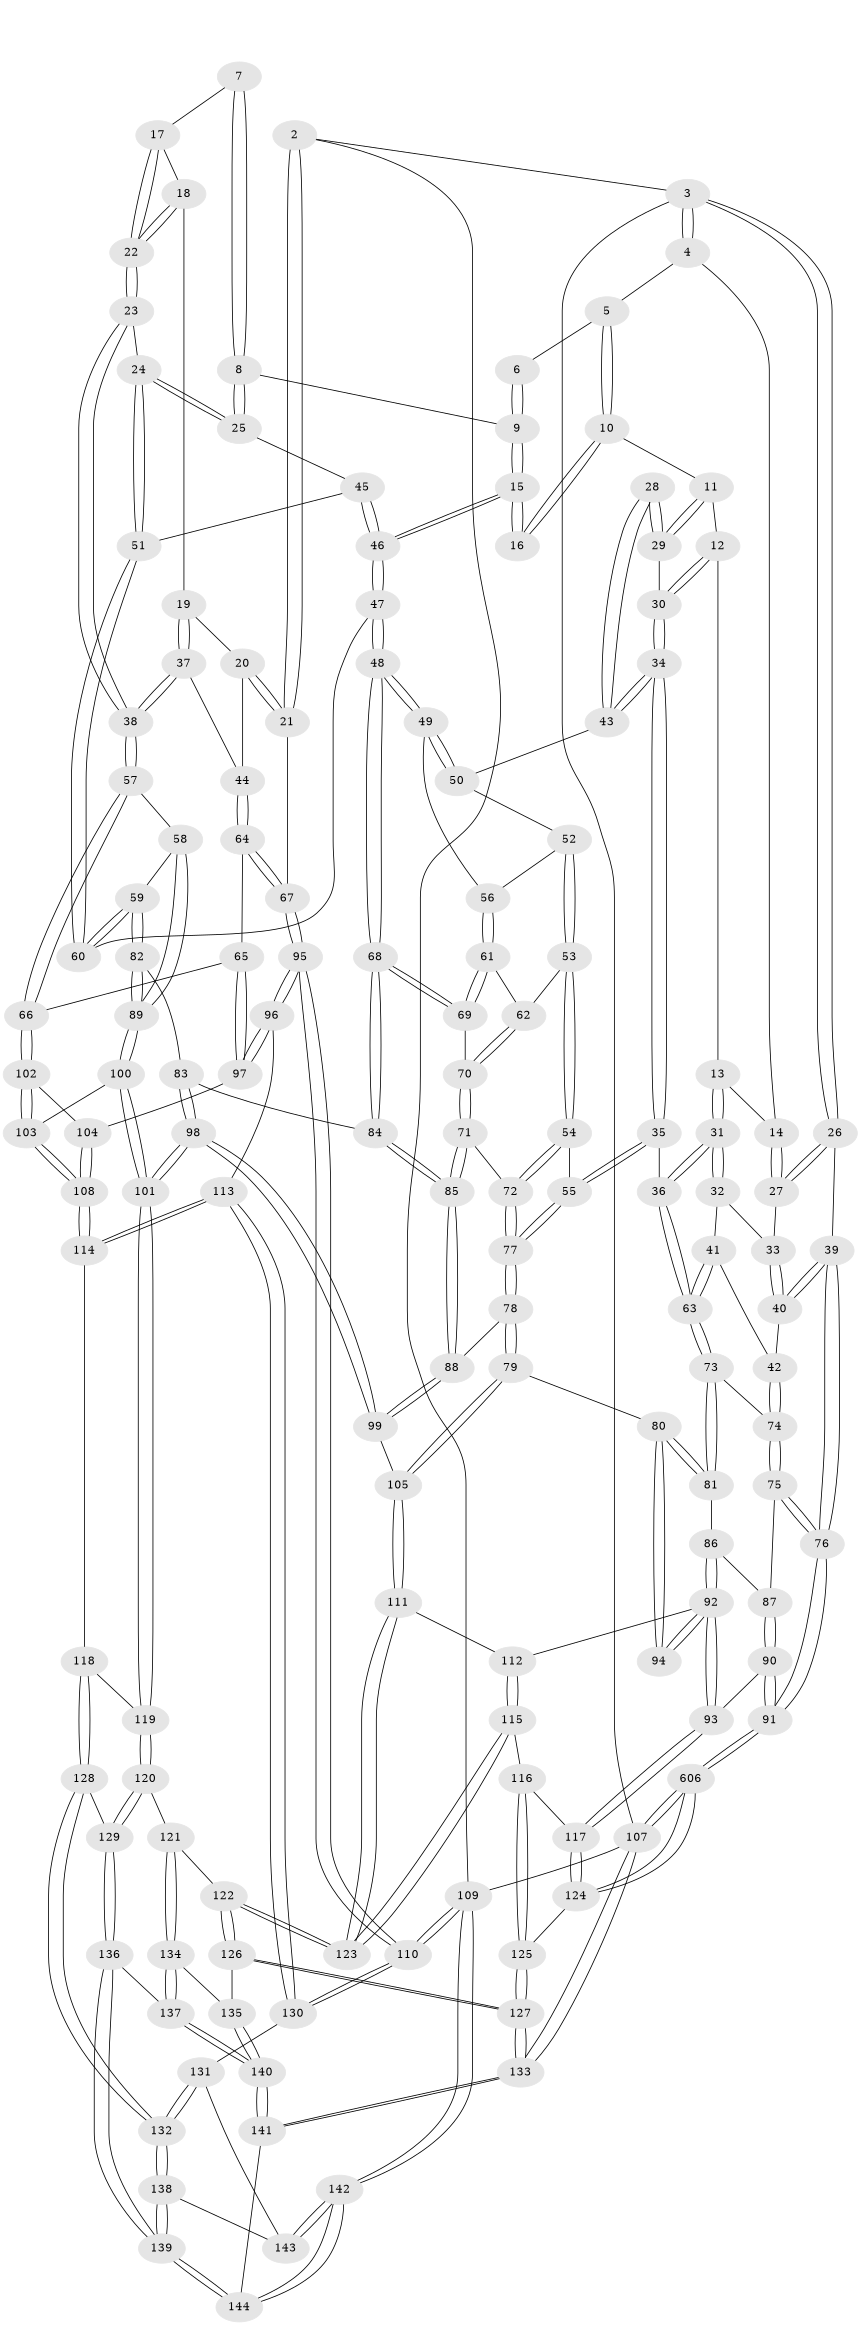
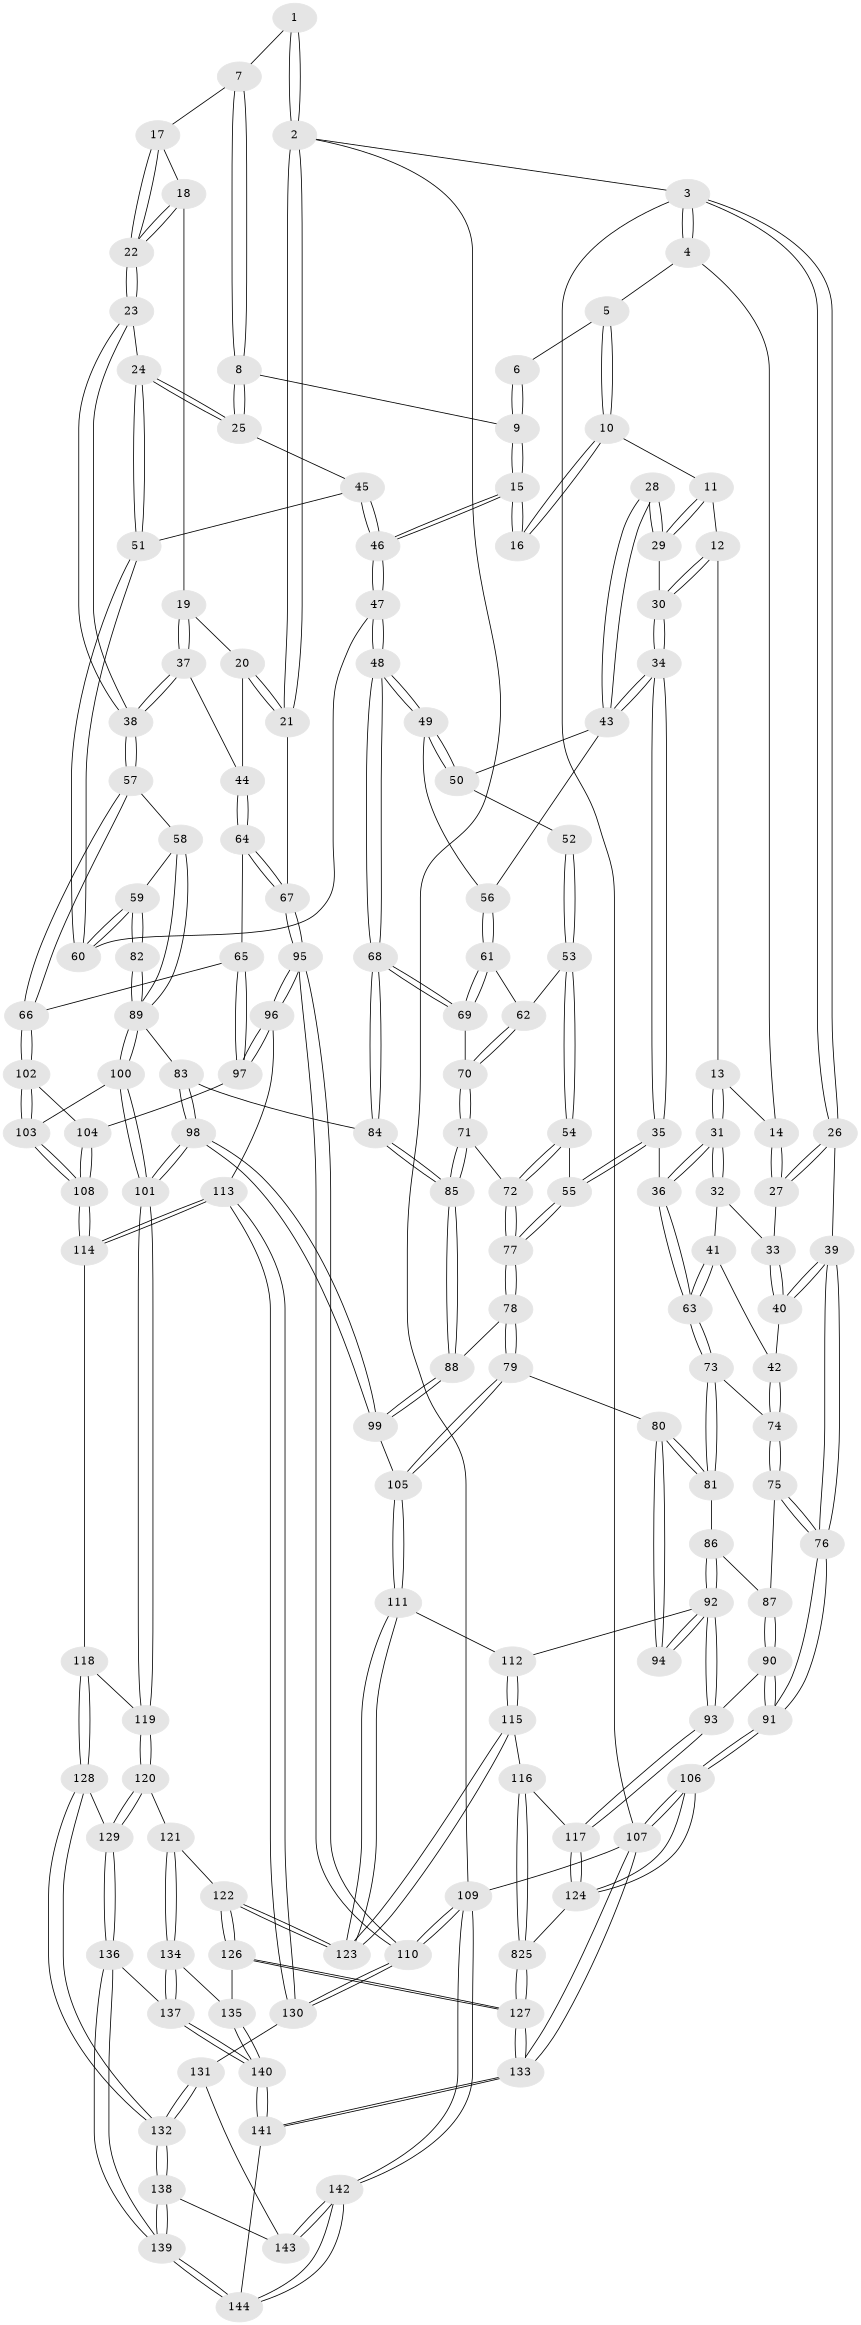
none -> (295, 18)
(529, 869) -> (548, 810)
(170, 1013) -> (159, 1045)
(691, 1779) -> (691, 1779)
(522, 1955) -> (522, 1955)
